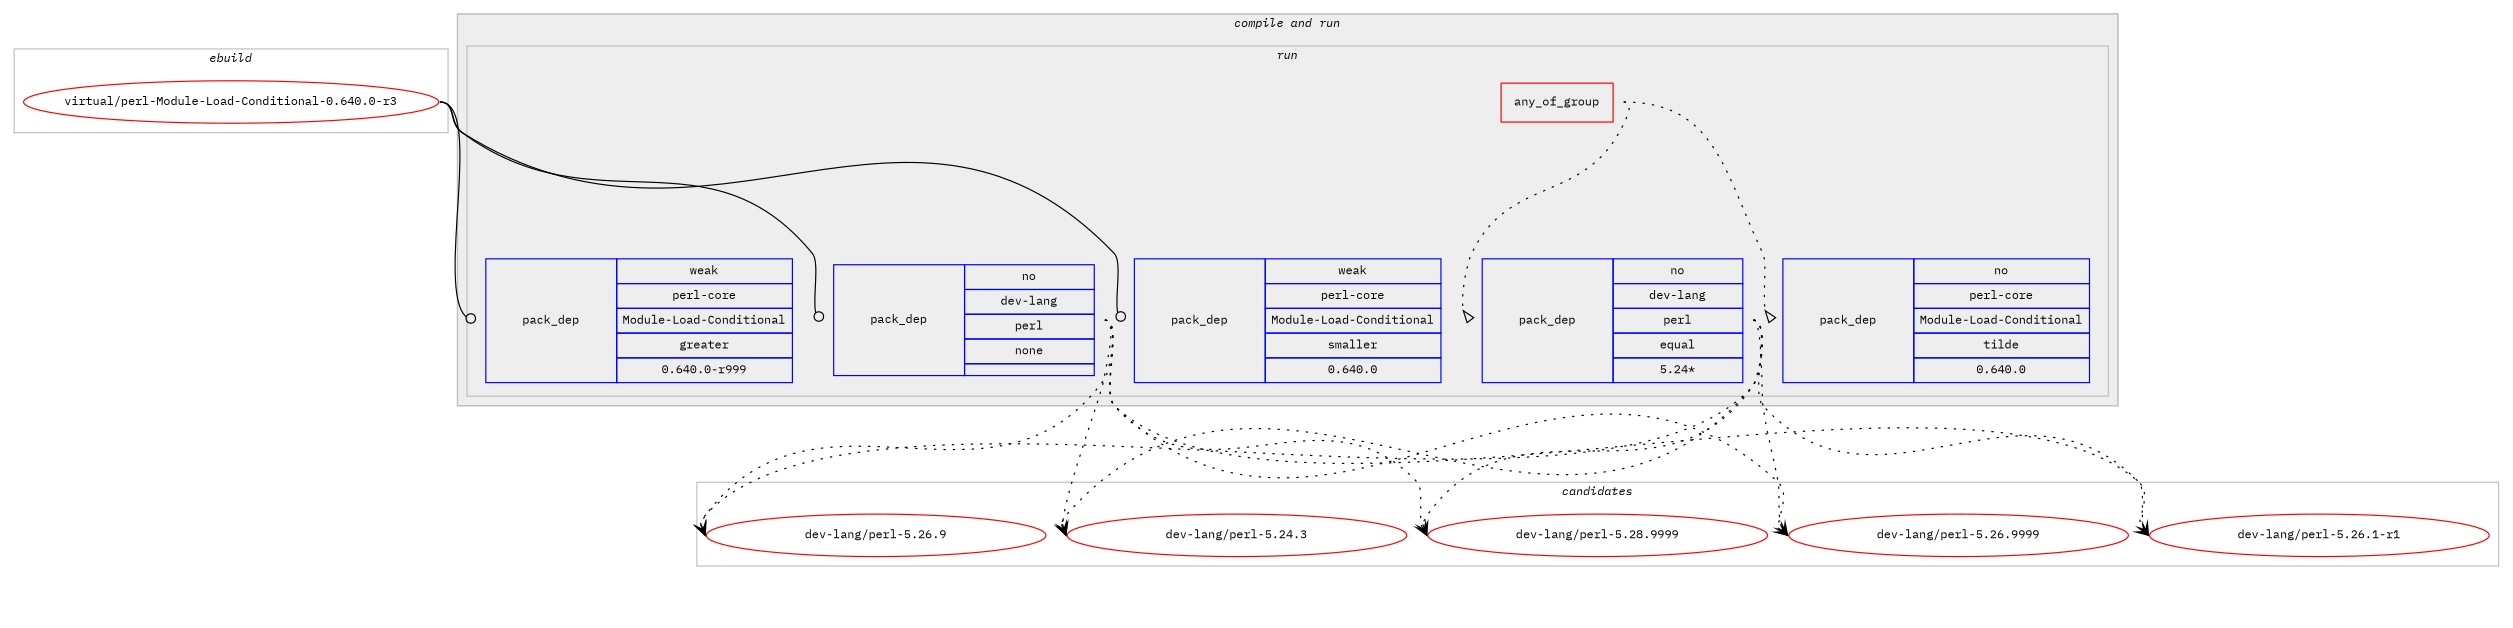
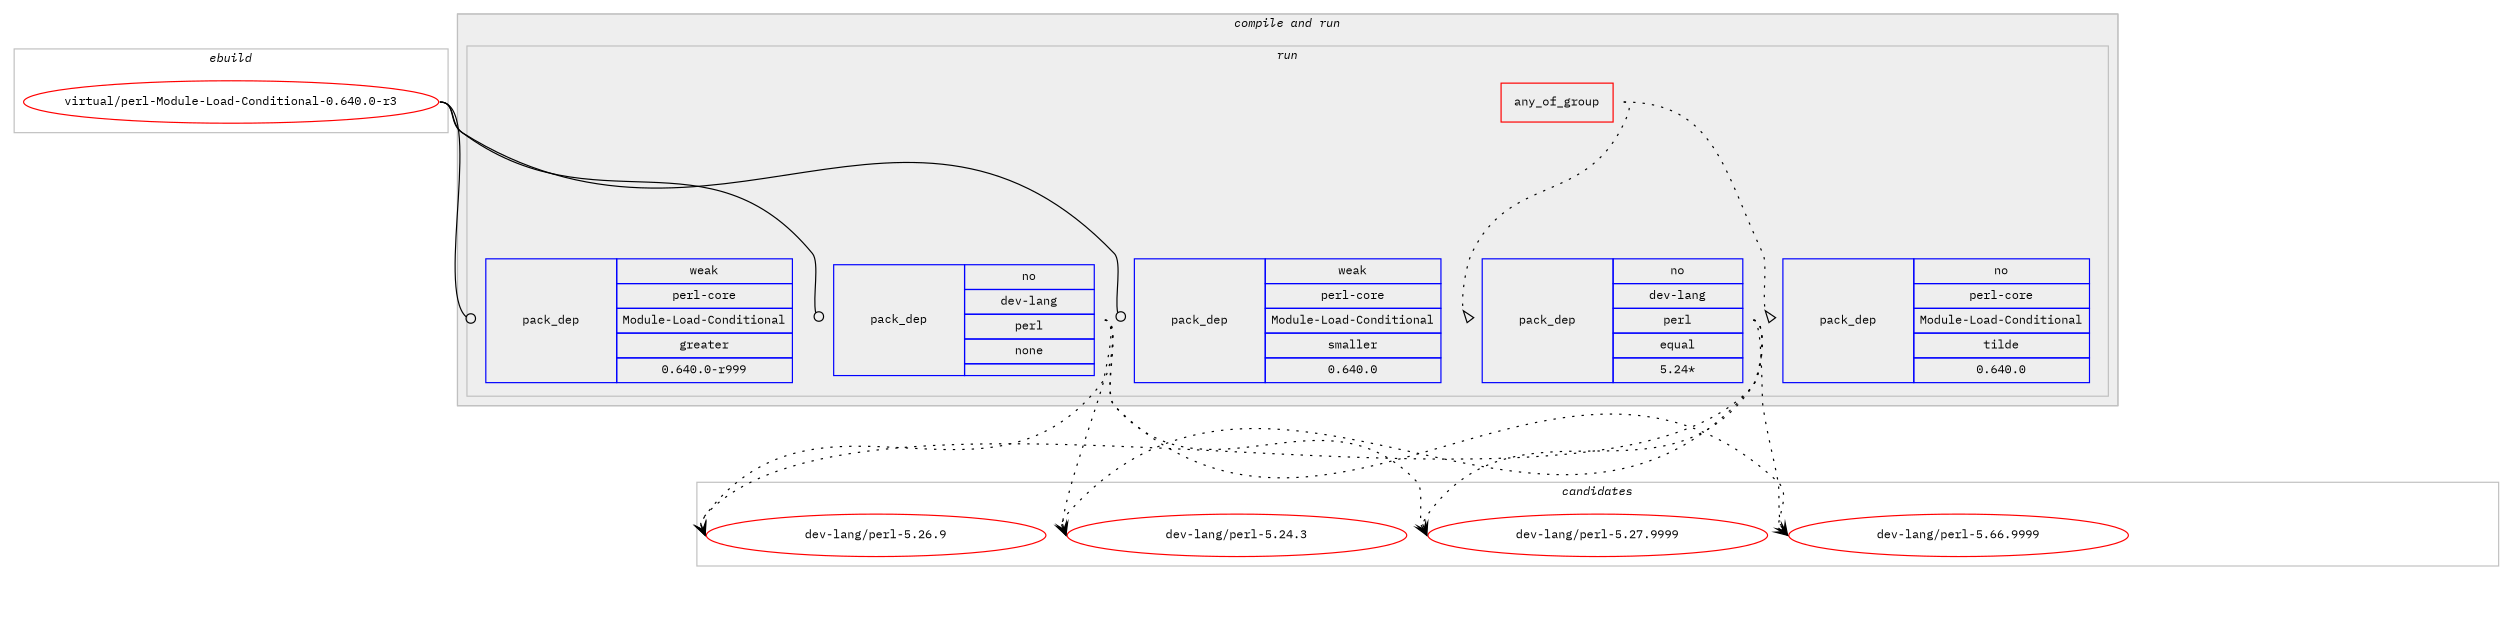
(1598, 535) -> (1598, 535)
(1959, 535) -> (1959, 535)
(2319, 535) -> none
